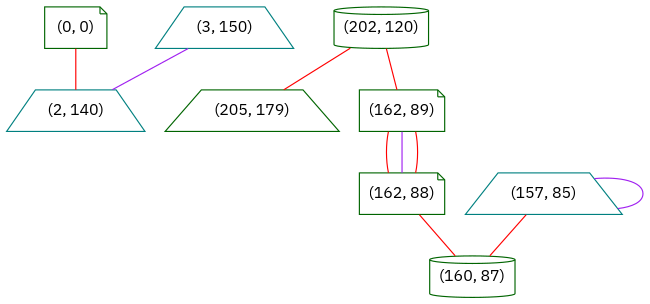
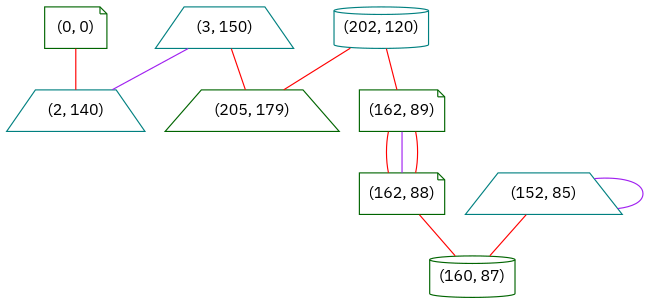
(381, 28) -> (381, 28)
none -> (238, 69)
(544, 194) -> (544, 194)
